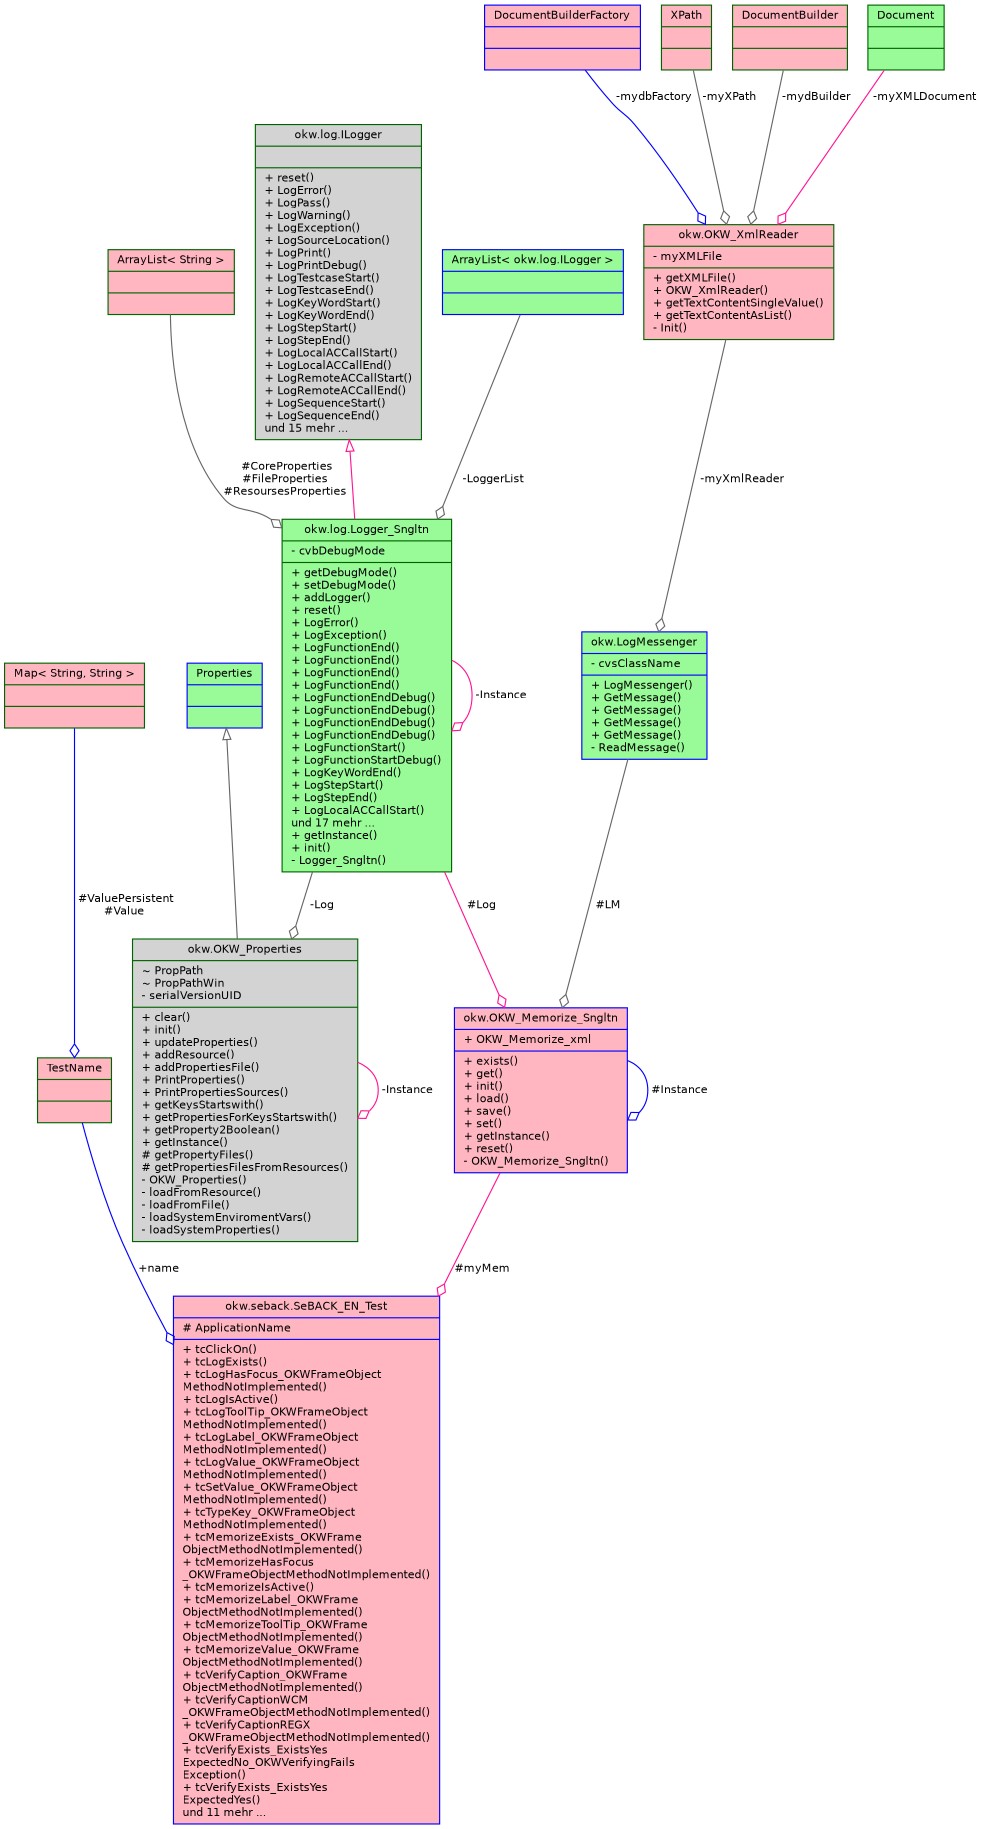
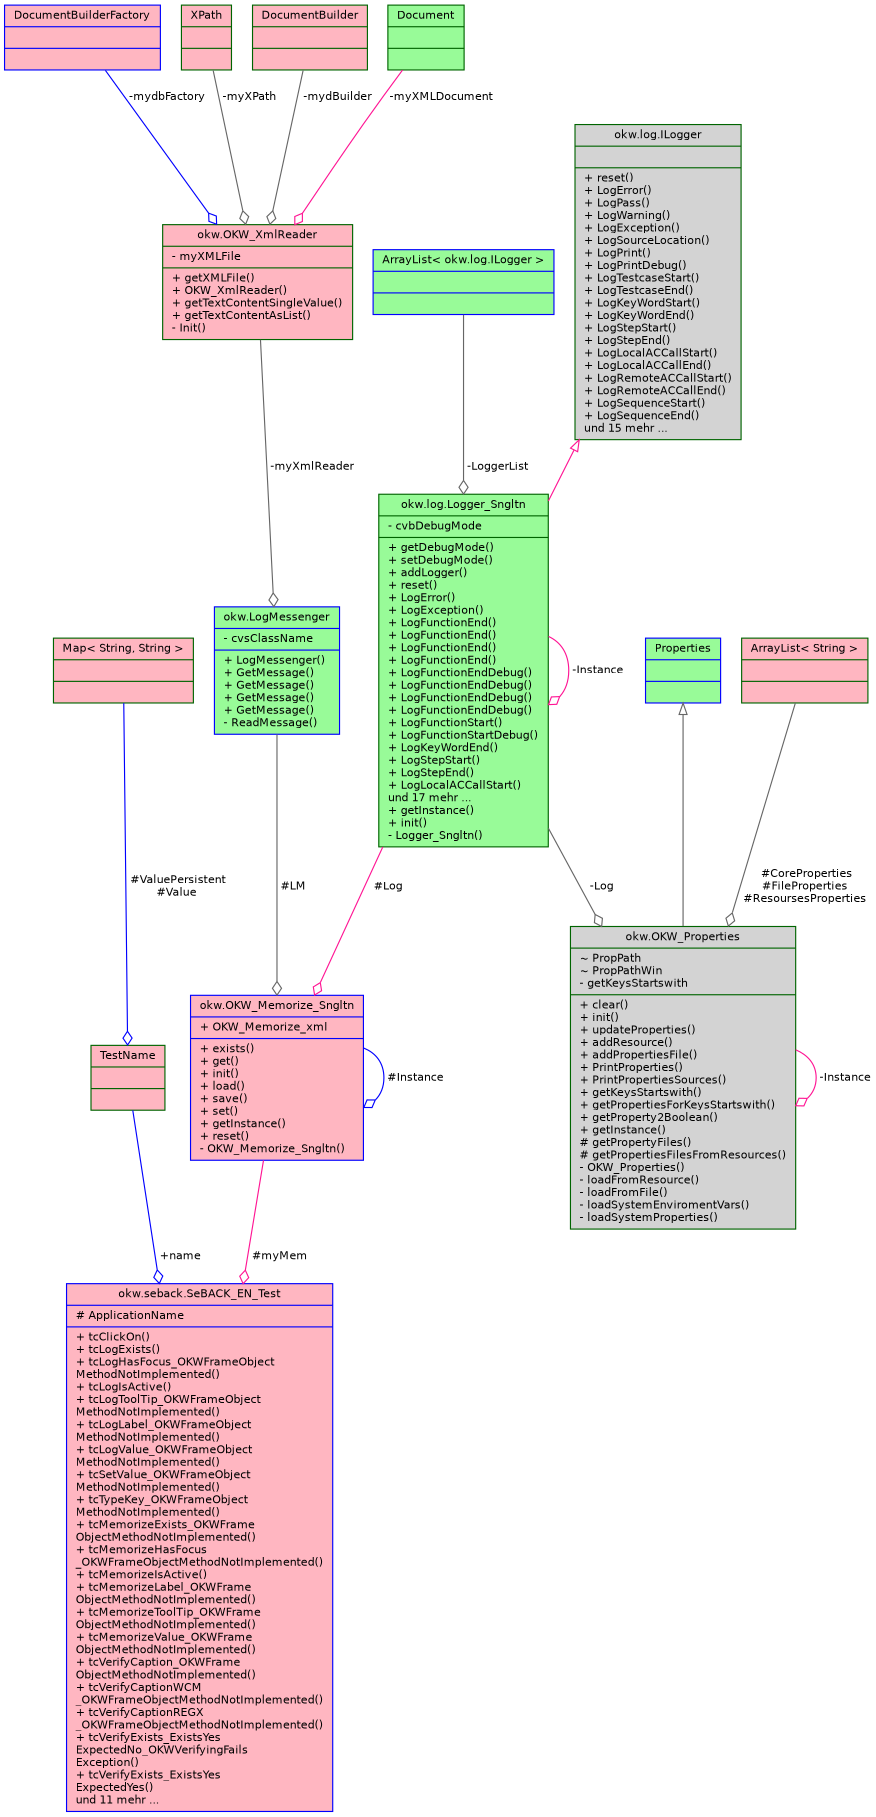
(190, 436) -> (764, 808)
(192, 996) -> (634, 983)
